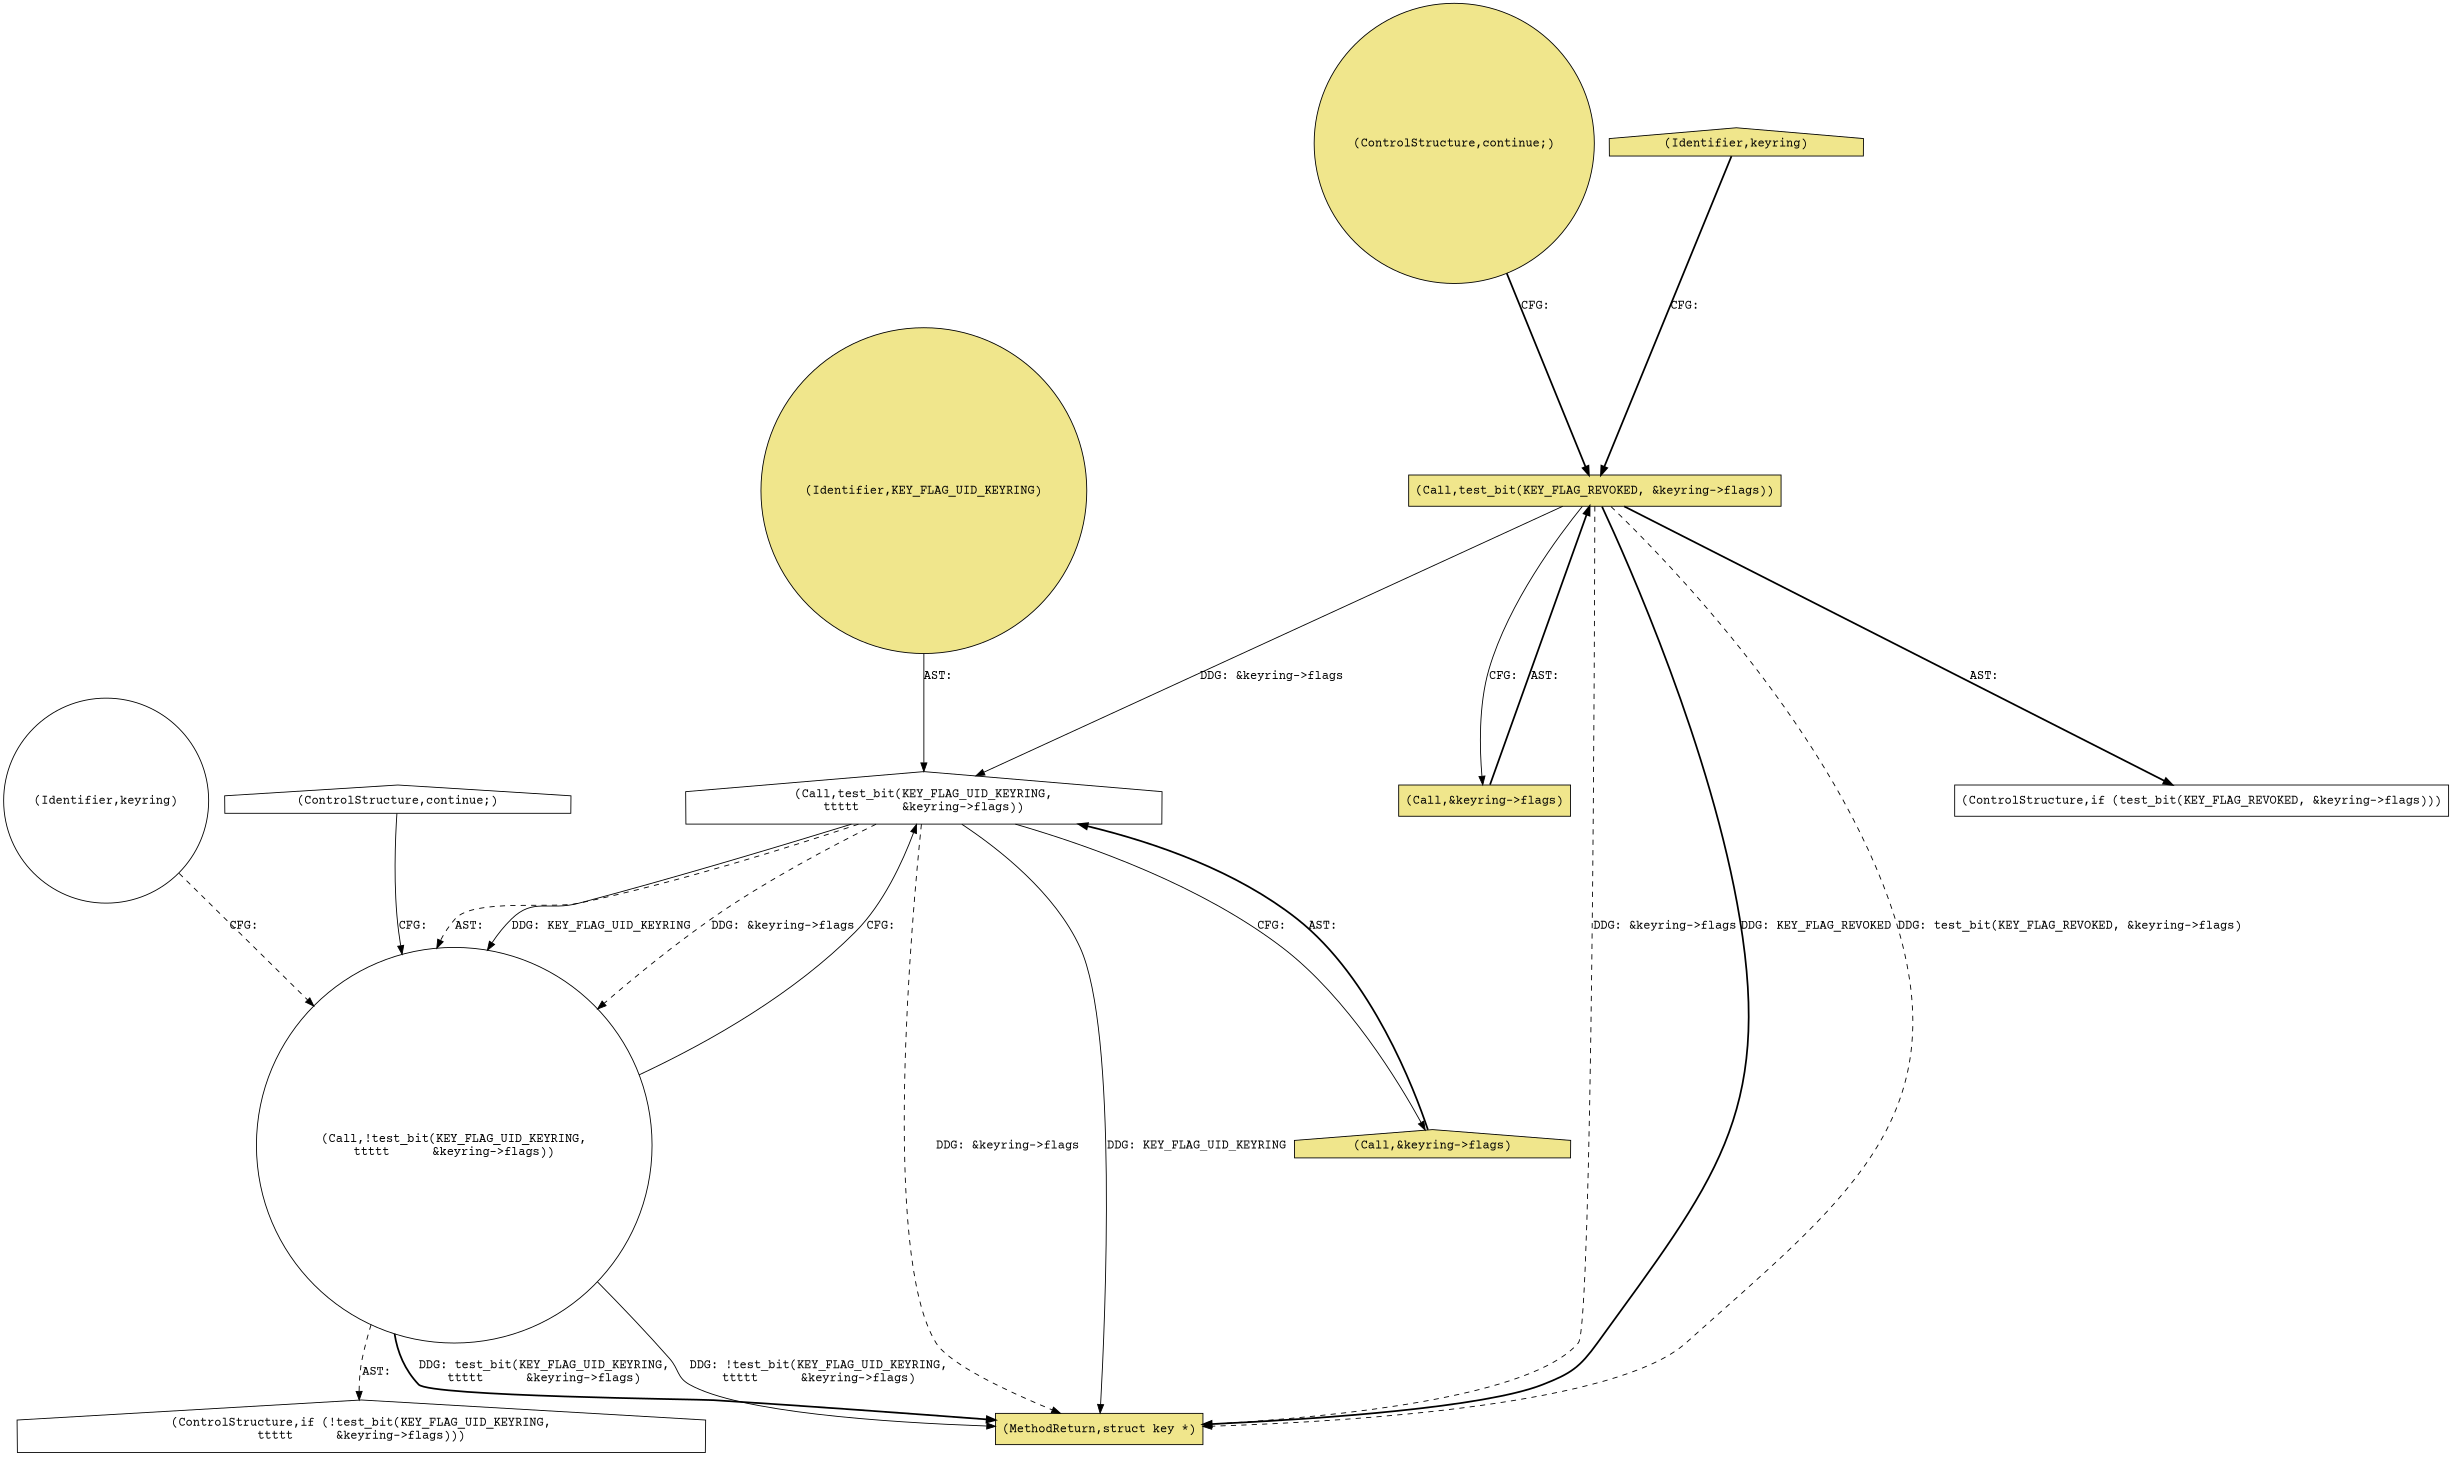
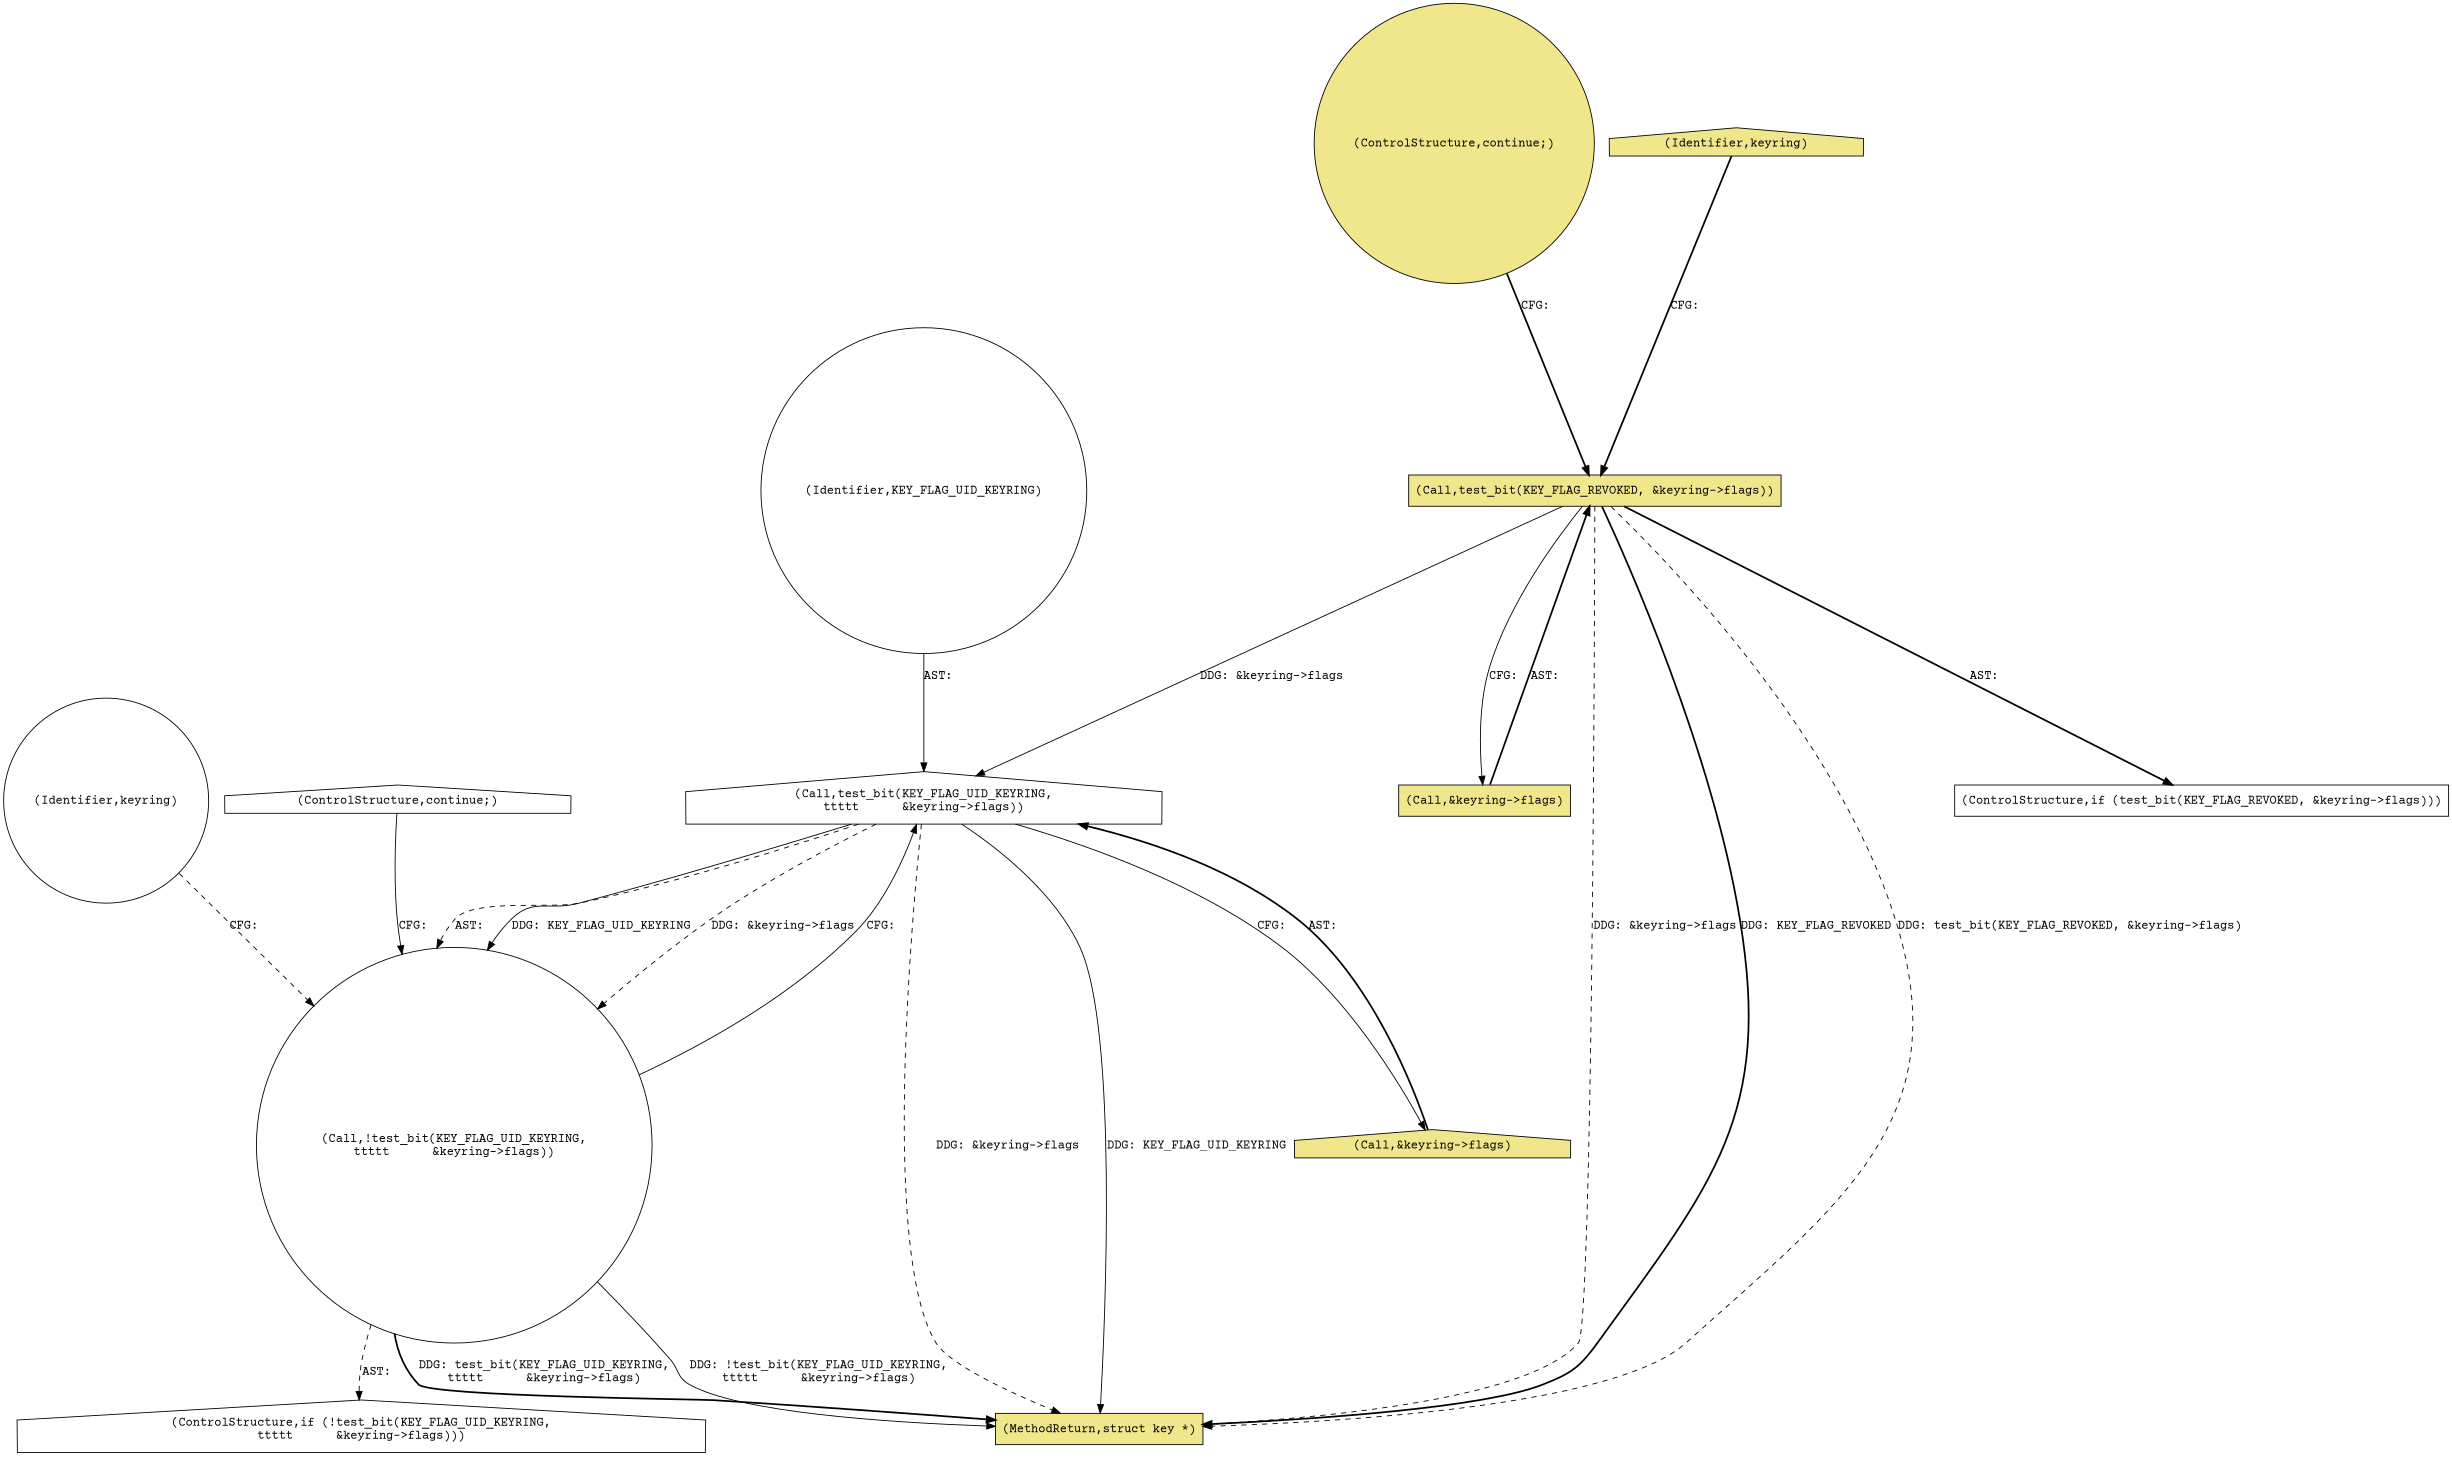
(924, 491) -> (924, 491)
